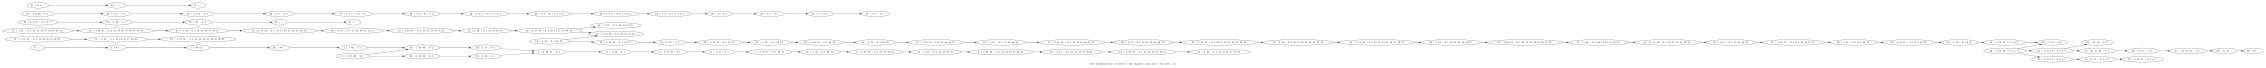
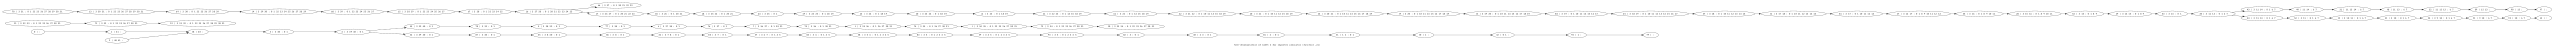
none -> (2398, 18)
(316, 22) -> (2531, 10)
none -> (1424, 35)
(580, 38) -> (646, 14)
(2029, 47) -> (2190, 14)
(155, 48) -> (156, 32)
(385, 48) -> (314, 32)
(2075, 51) -> (2328, 10)
(1220, 52) -> none
(516, 54) -> (516, 35)
